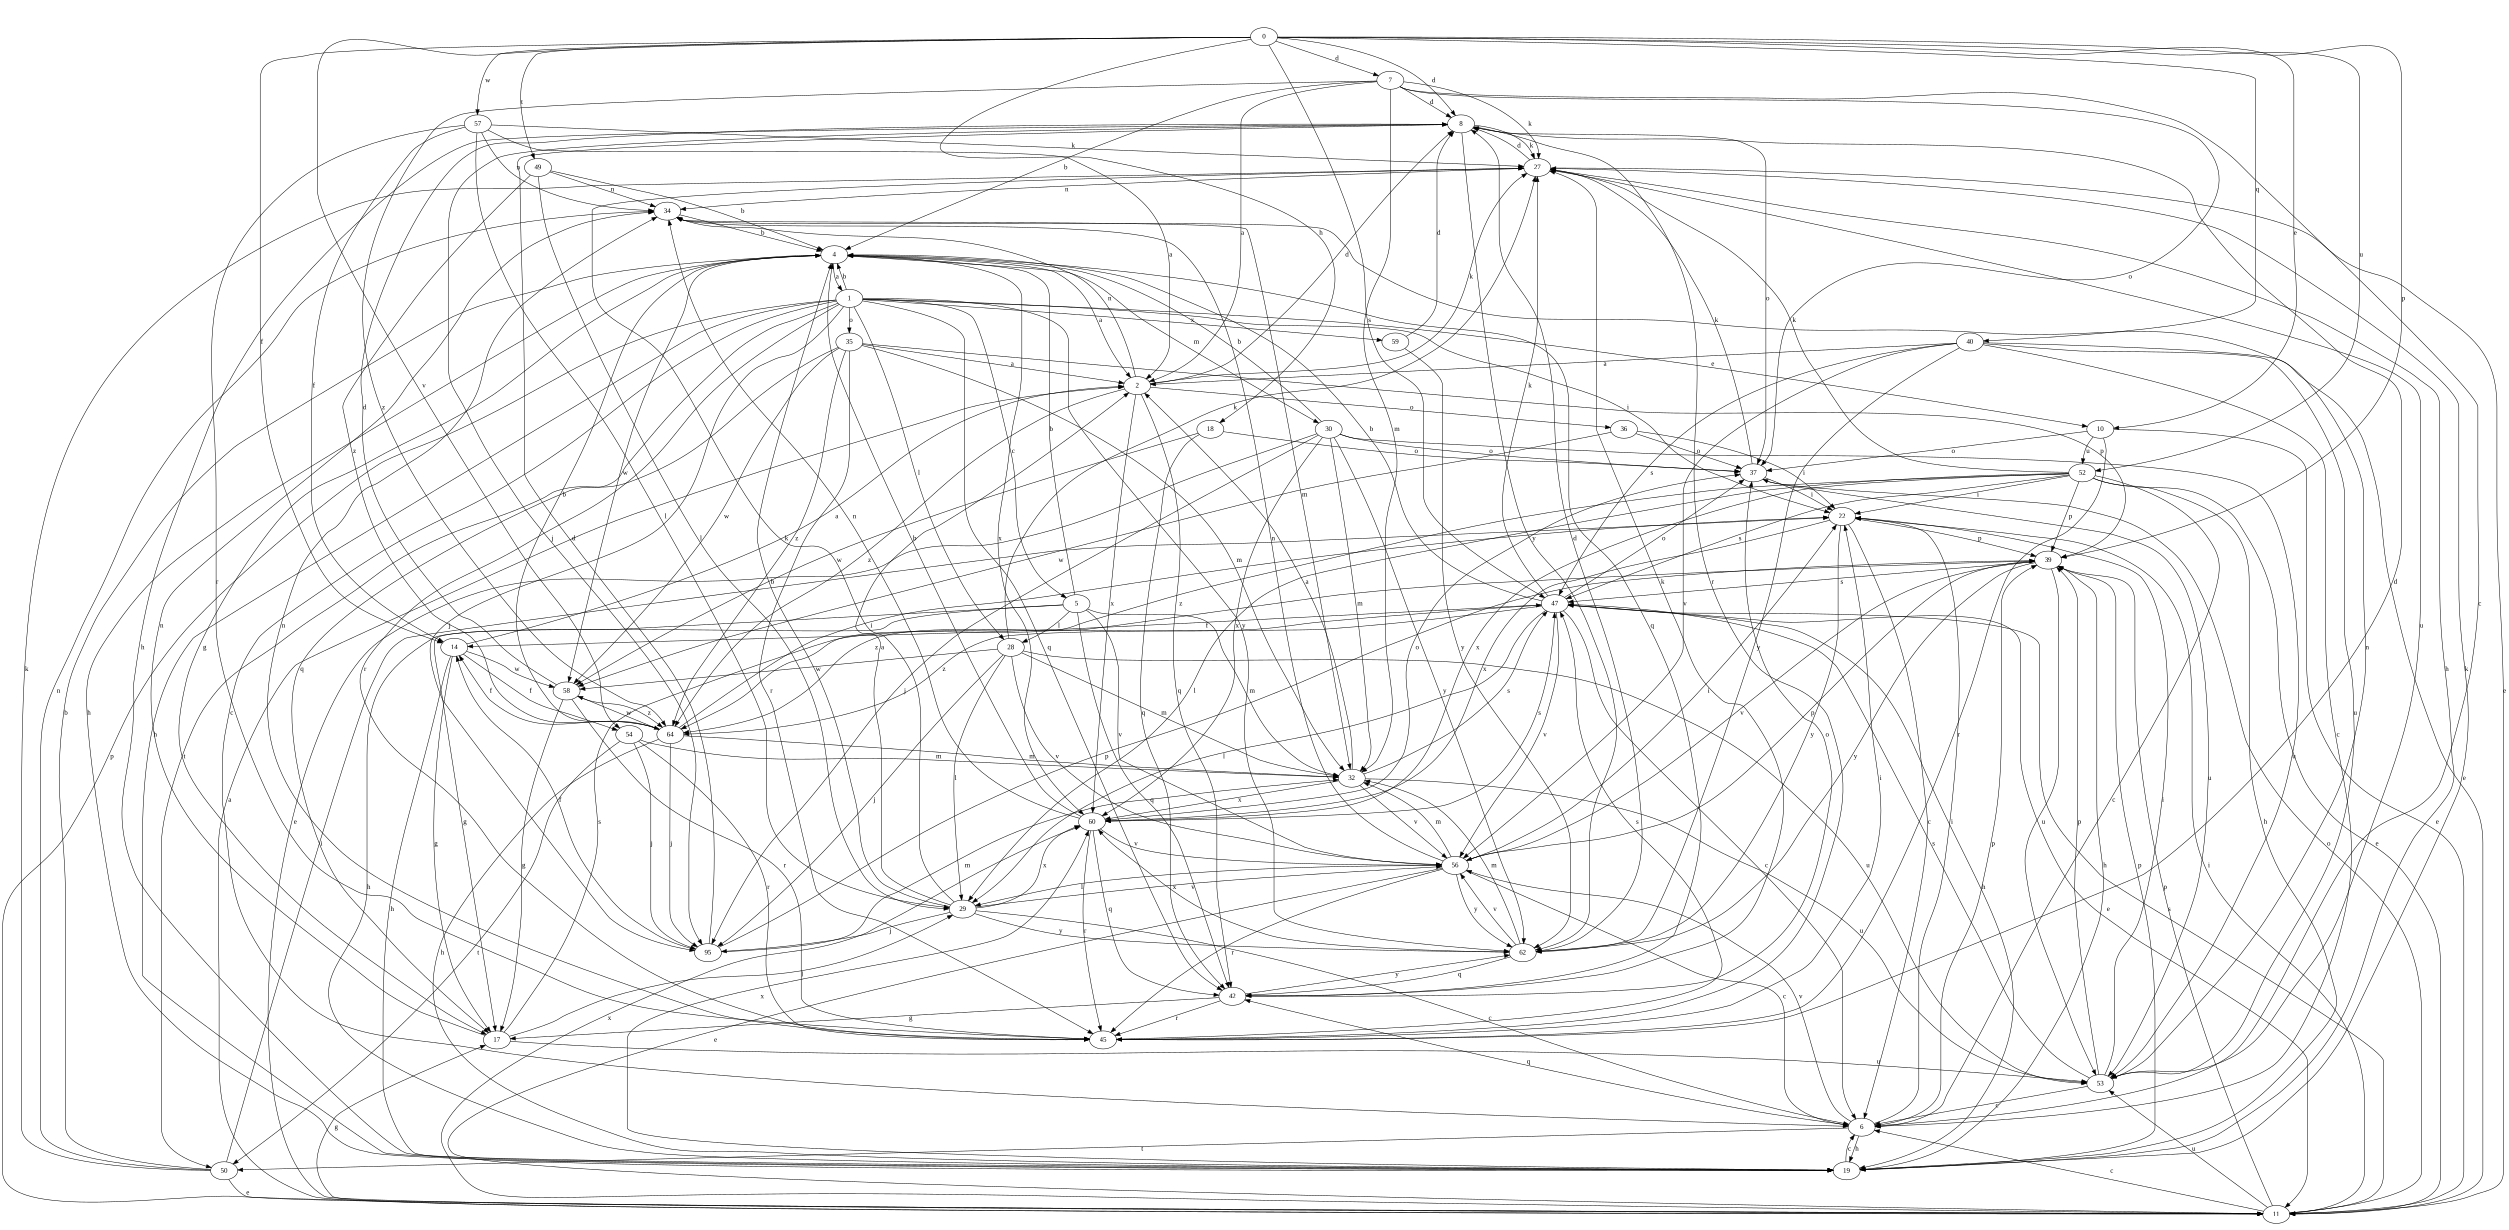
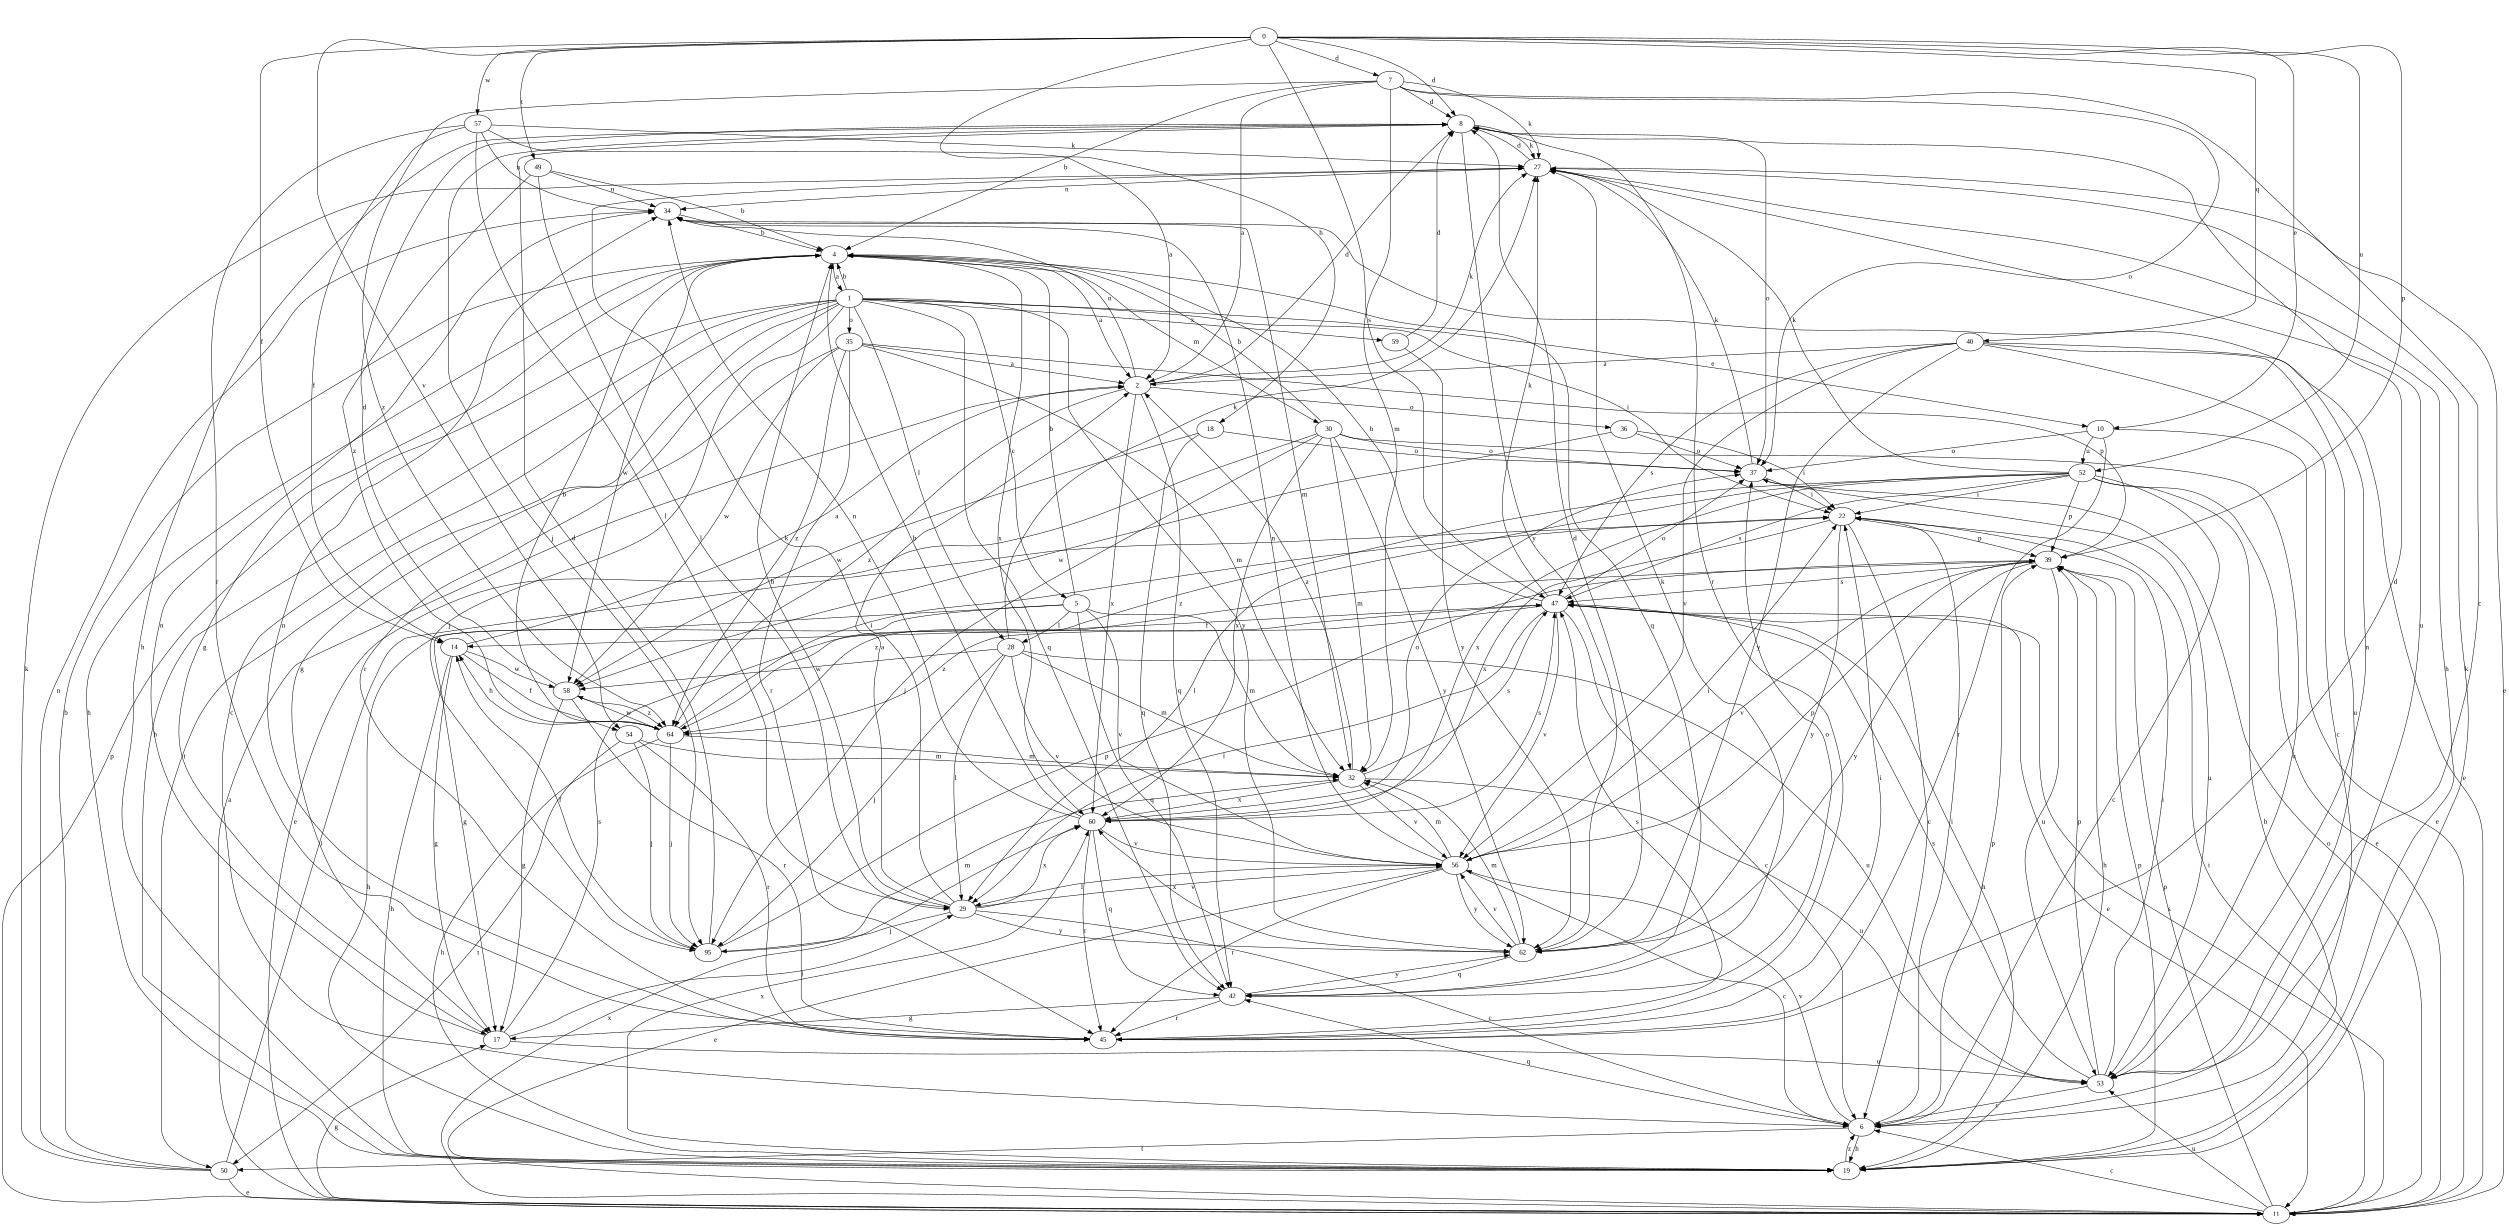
(302, 669) -> (302, 669)
(491, 691) -> (491, 691)
(1850, 1149) -> (1850, 1149)
